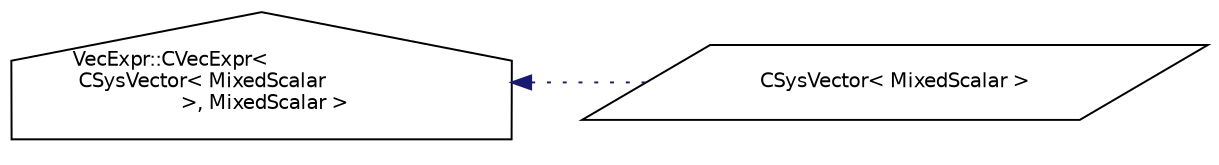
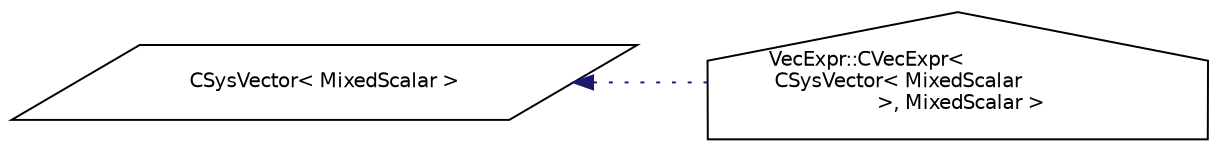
(589, 82) -> (650, 82)
